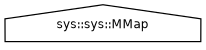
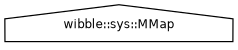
(103, 25) -> (119, 25)
